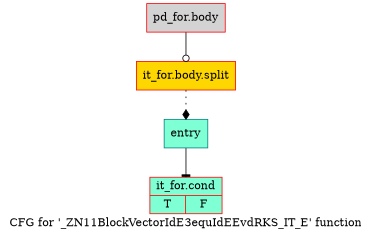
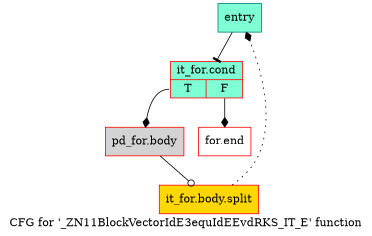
none -> (153, 99)
none -> (225, 142)
